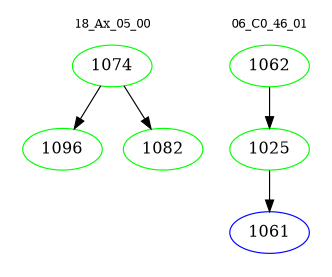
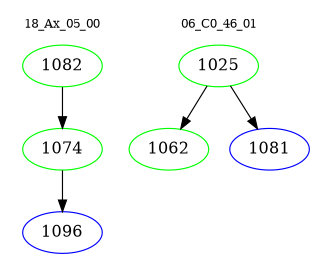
(134, 102) -> (62, 102)
(270, 102) -> (197, 102)
(62, 149) -> (62, 233)
(270, 233) -> (270, 149)
